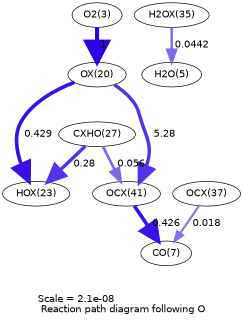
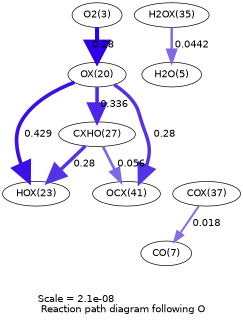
(102, 45) -> (102, 45)
none -> (97, 95)
(163, 134) -> (163, 134)
(207, 194) -> (207, 194)
(141, 216) -> none
